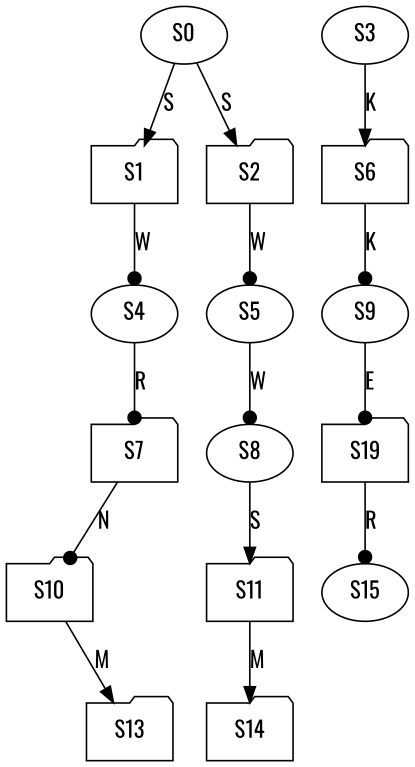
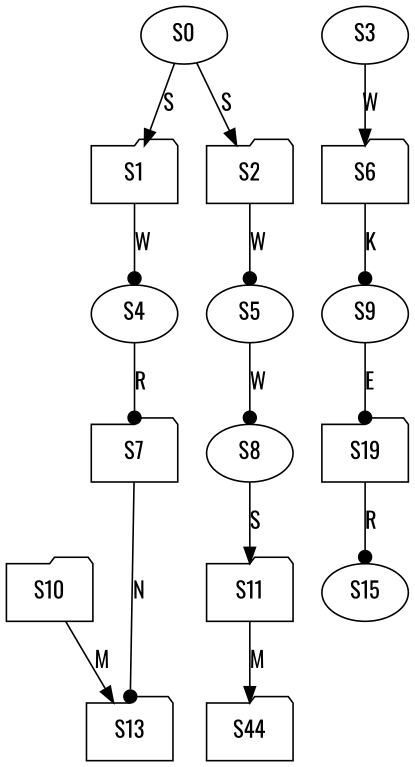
(371, 105) -> (371, 105)
(96, 517) -> (132, 586)
(250, 732) -> (250, 732)
